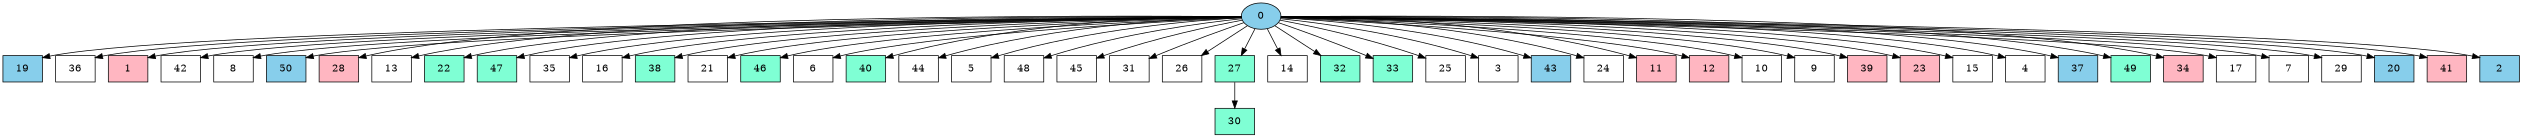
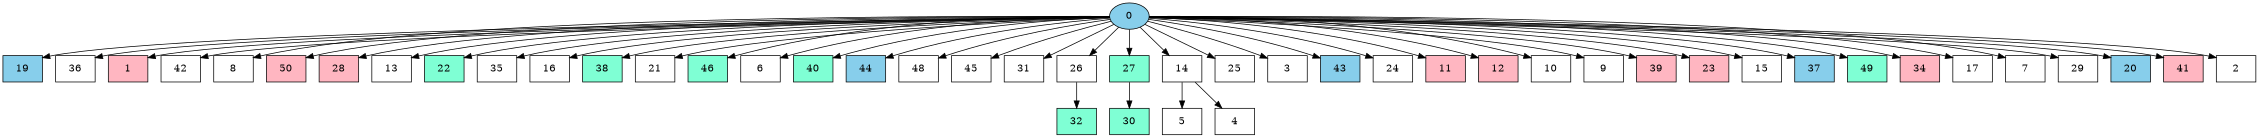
(1640, 24) -> (1206, 93)
(1119, 30) -> (1182, 92)
(1295, 39) -> (1077, 92)
(286, 69) -> (286, 69)
(497, 69) -> none
(919, 69) -> (866, 69)
(1393, 69) -> none
(2500, 69) -> (2236, 69)
